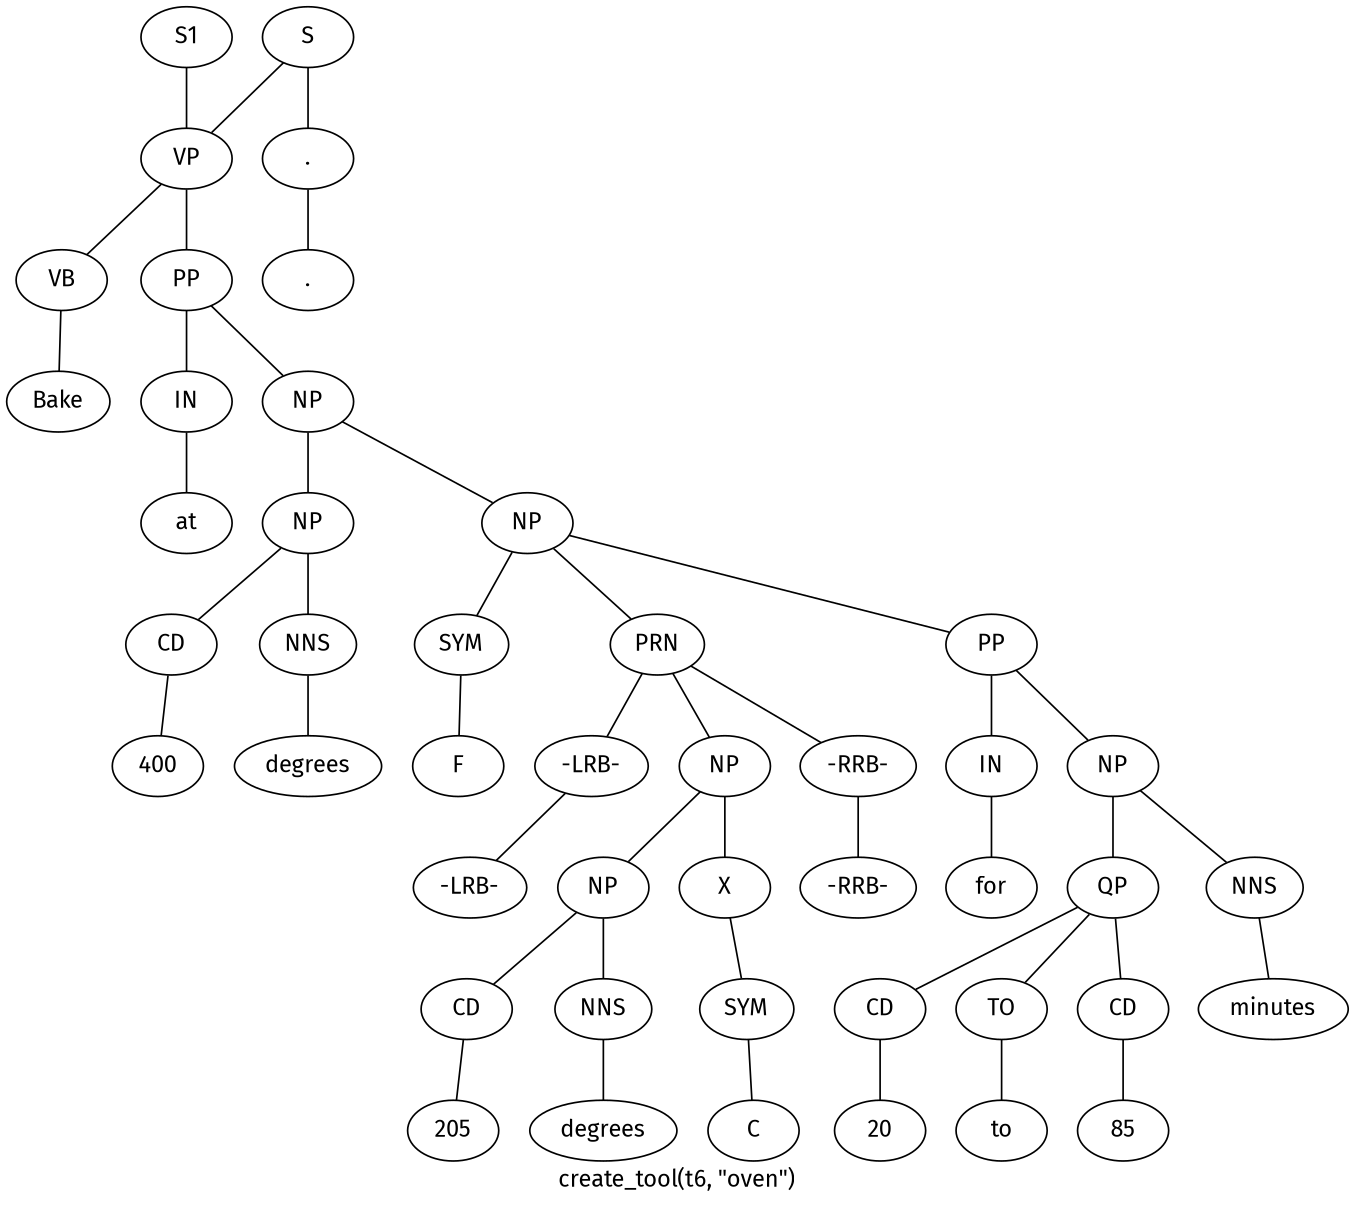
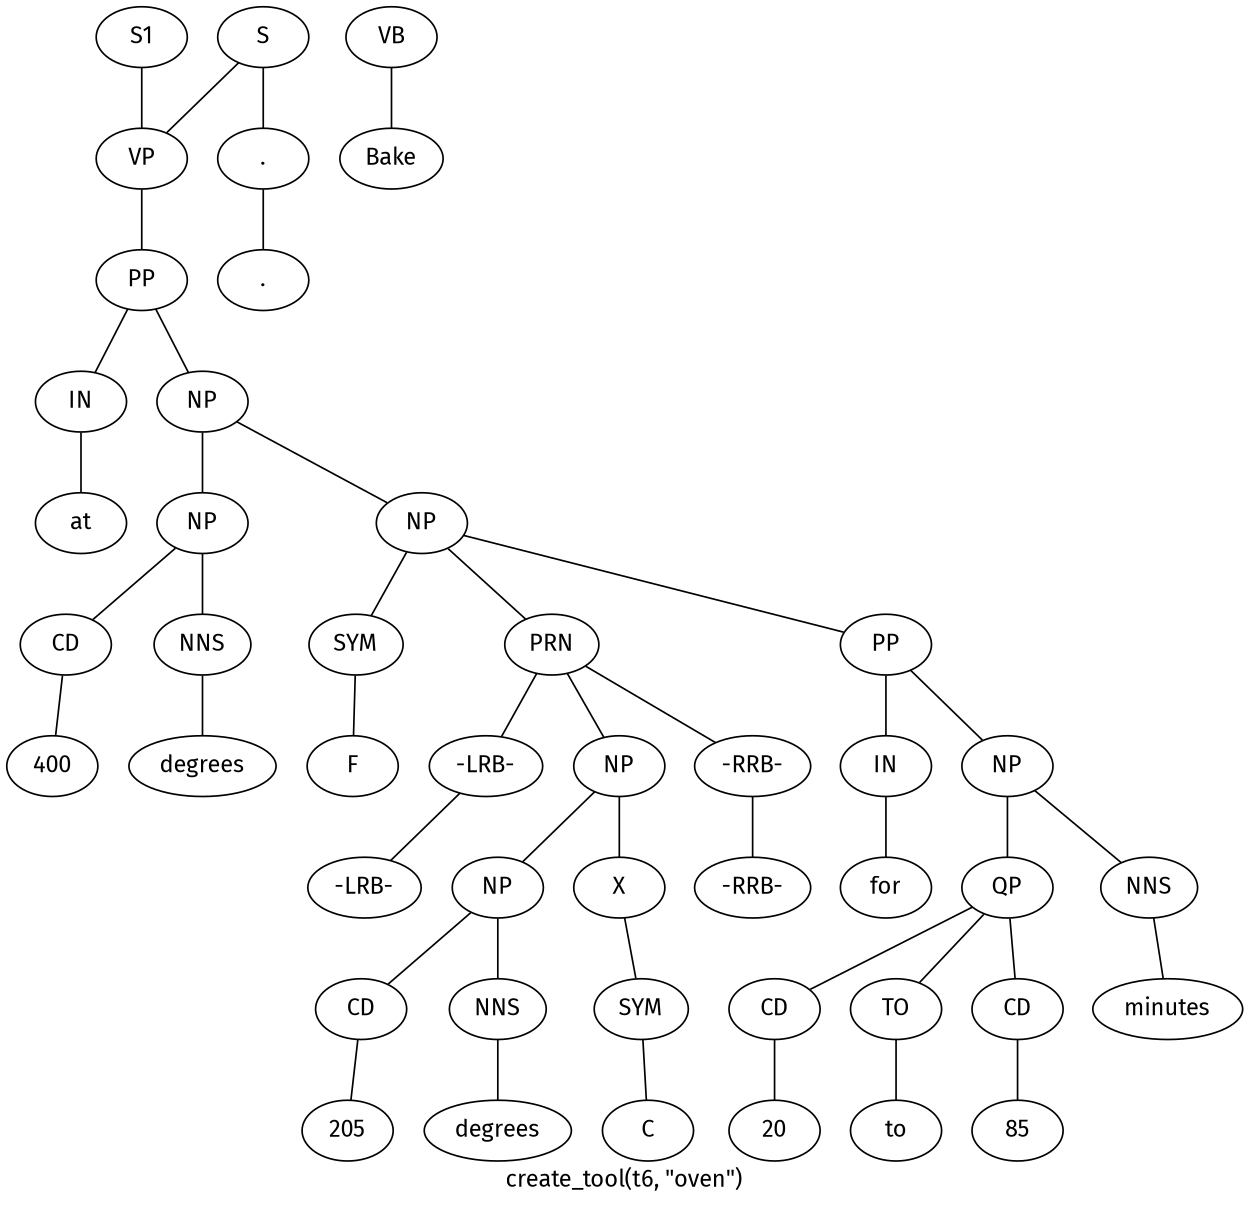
(124, 219) -> none
